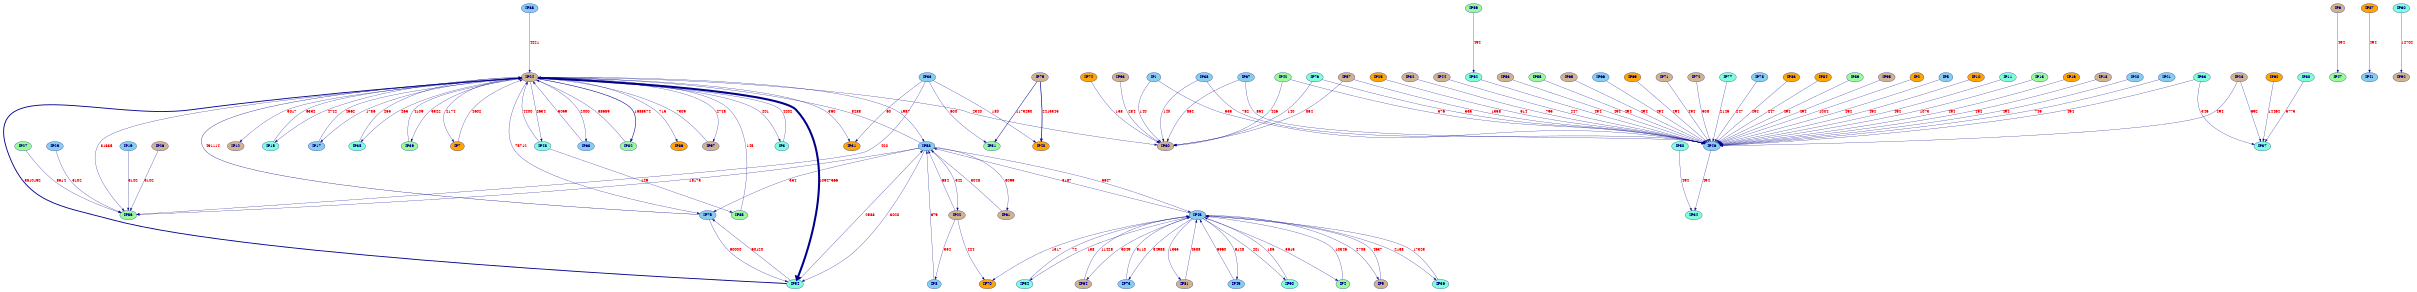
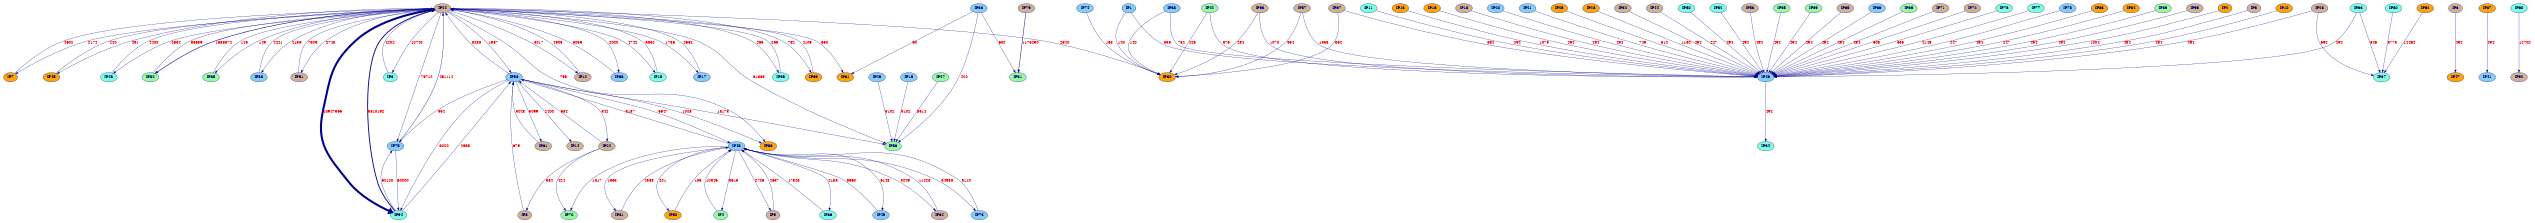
none -> (1591, 8)
none -> (341, 22)
none -> (523, 29)
(1474, 41) -> (1790, 42)
none -> (1494, 72)
none -> (51, 77)
(1089, 77) -> (1085, 8)
(1246, 77) -> (1337, 8)
(1633, 77) -> (1909, 8)
(1946, 77) -> (2254, 8)
(2040, 77) -> (1400, 8)
(2338, 77) -> (2455, 77)
none -> (649, 104)
(436, 112) -> (791, 43)
(663, 112) -> (563, 77)
(766, 112) -> (417, 43)
(1549, 112) -> (1698, 43)
(1252, 128) -> none
(160, 146) -> none
(410, 146) -> (813, 77)
none -> (575, 146)
(711, 146) -> (299, 77)
(1041, 146) -> none
(1165, 146) -> (1167, 77)
(640, 180) -> (308, 25)
(1681, 180) -> (1725, 42)
(934, 284) -> (525, 215)
(987, 284) -> (569, 215)
(1025, 284) -> none
(1290, 284) -> (673, 215)
